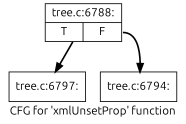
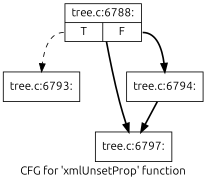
none -> (42, 87)
none -> (151, 113)
